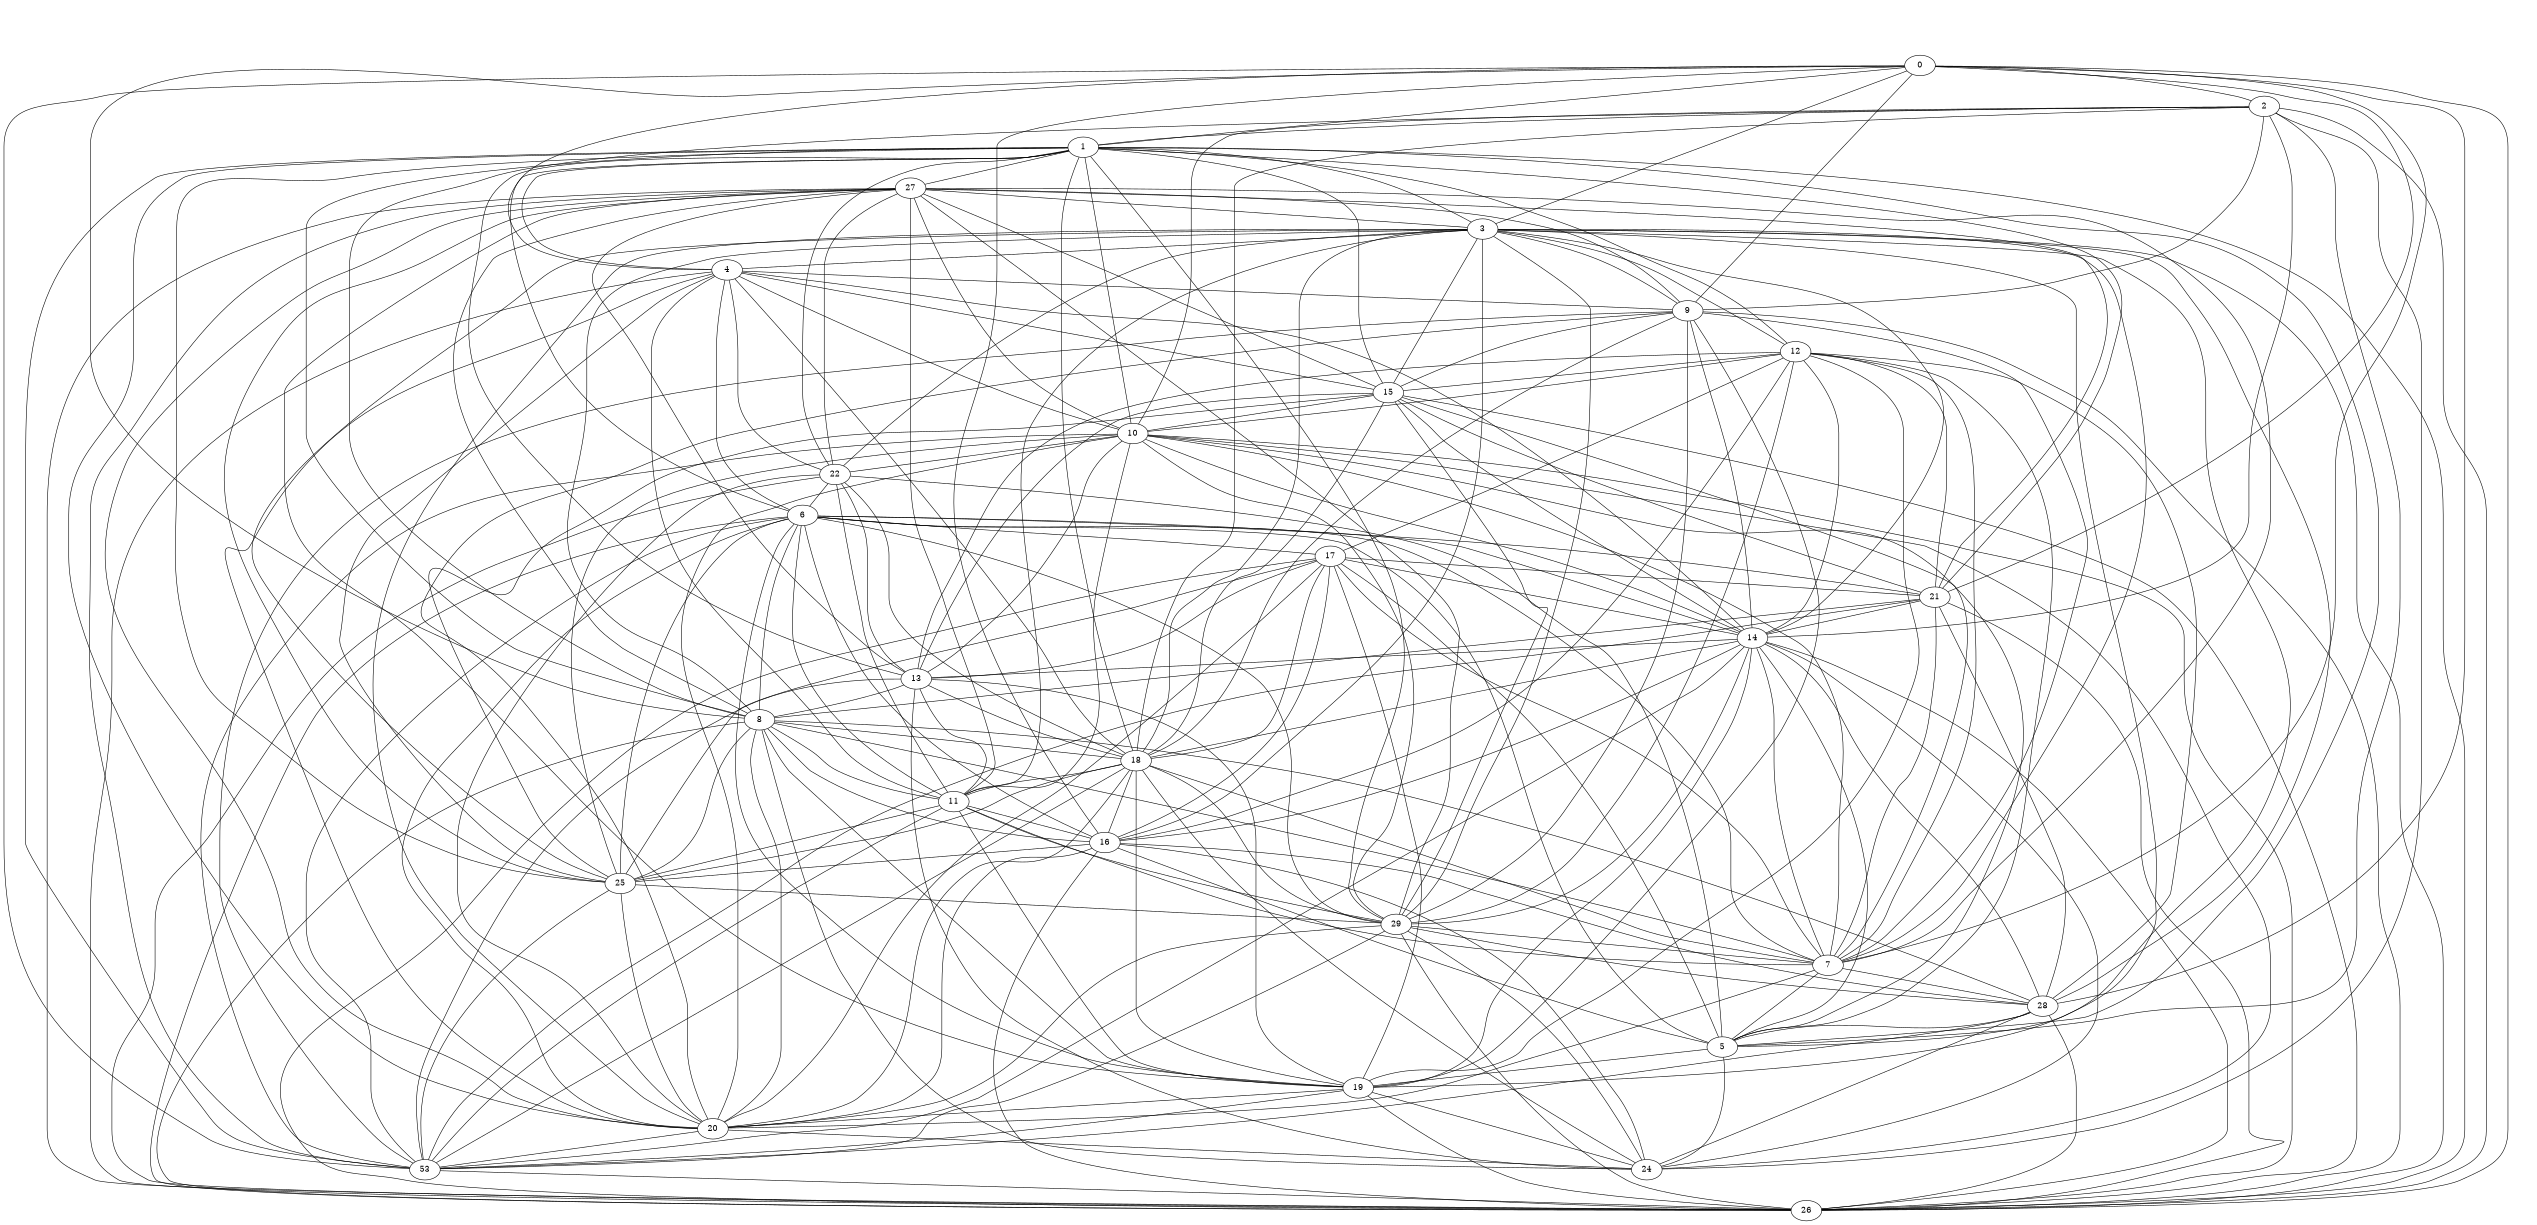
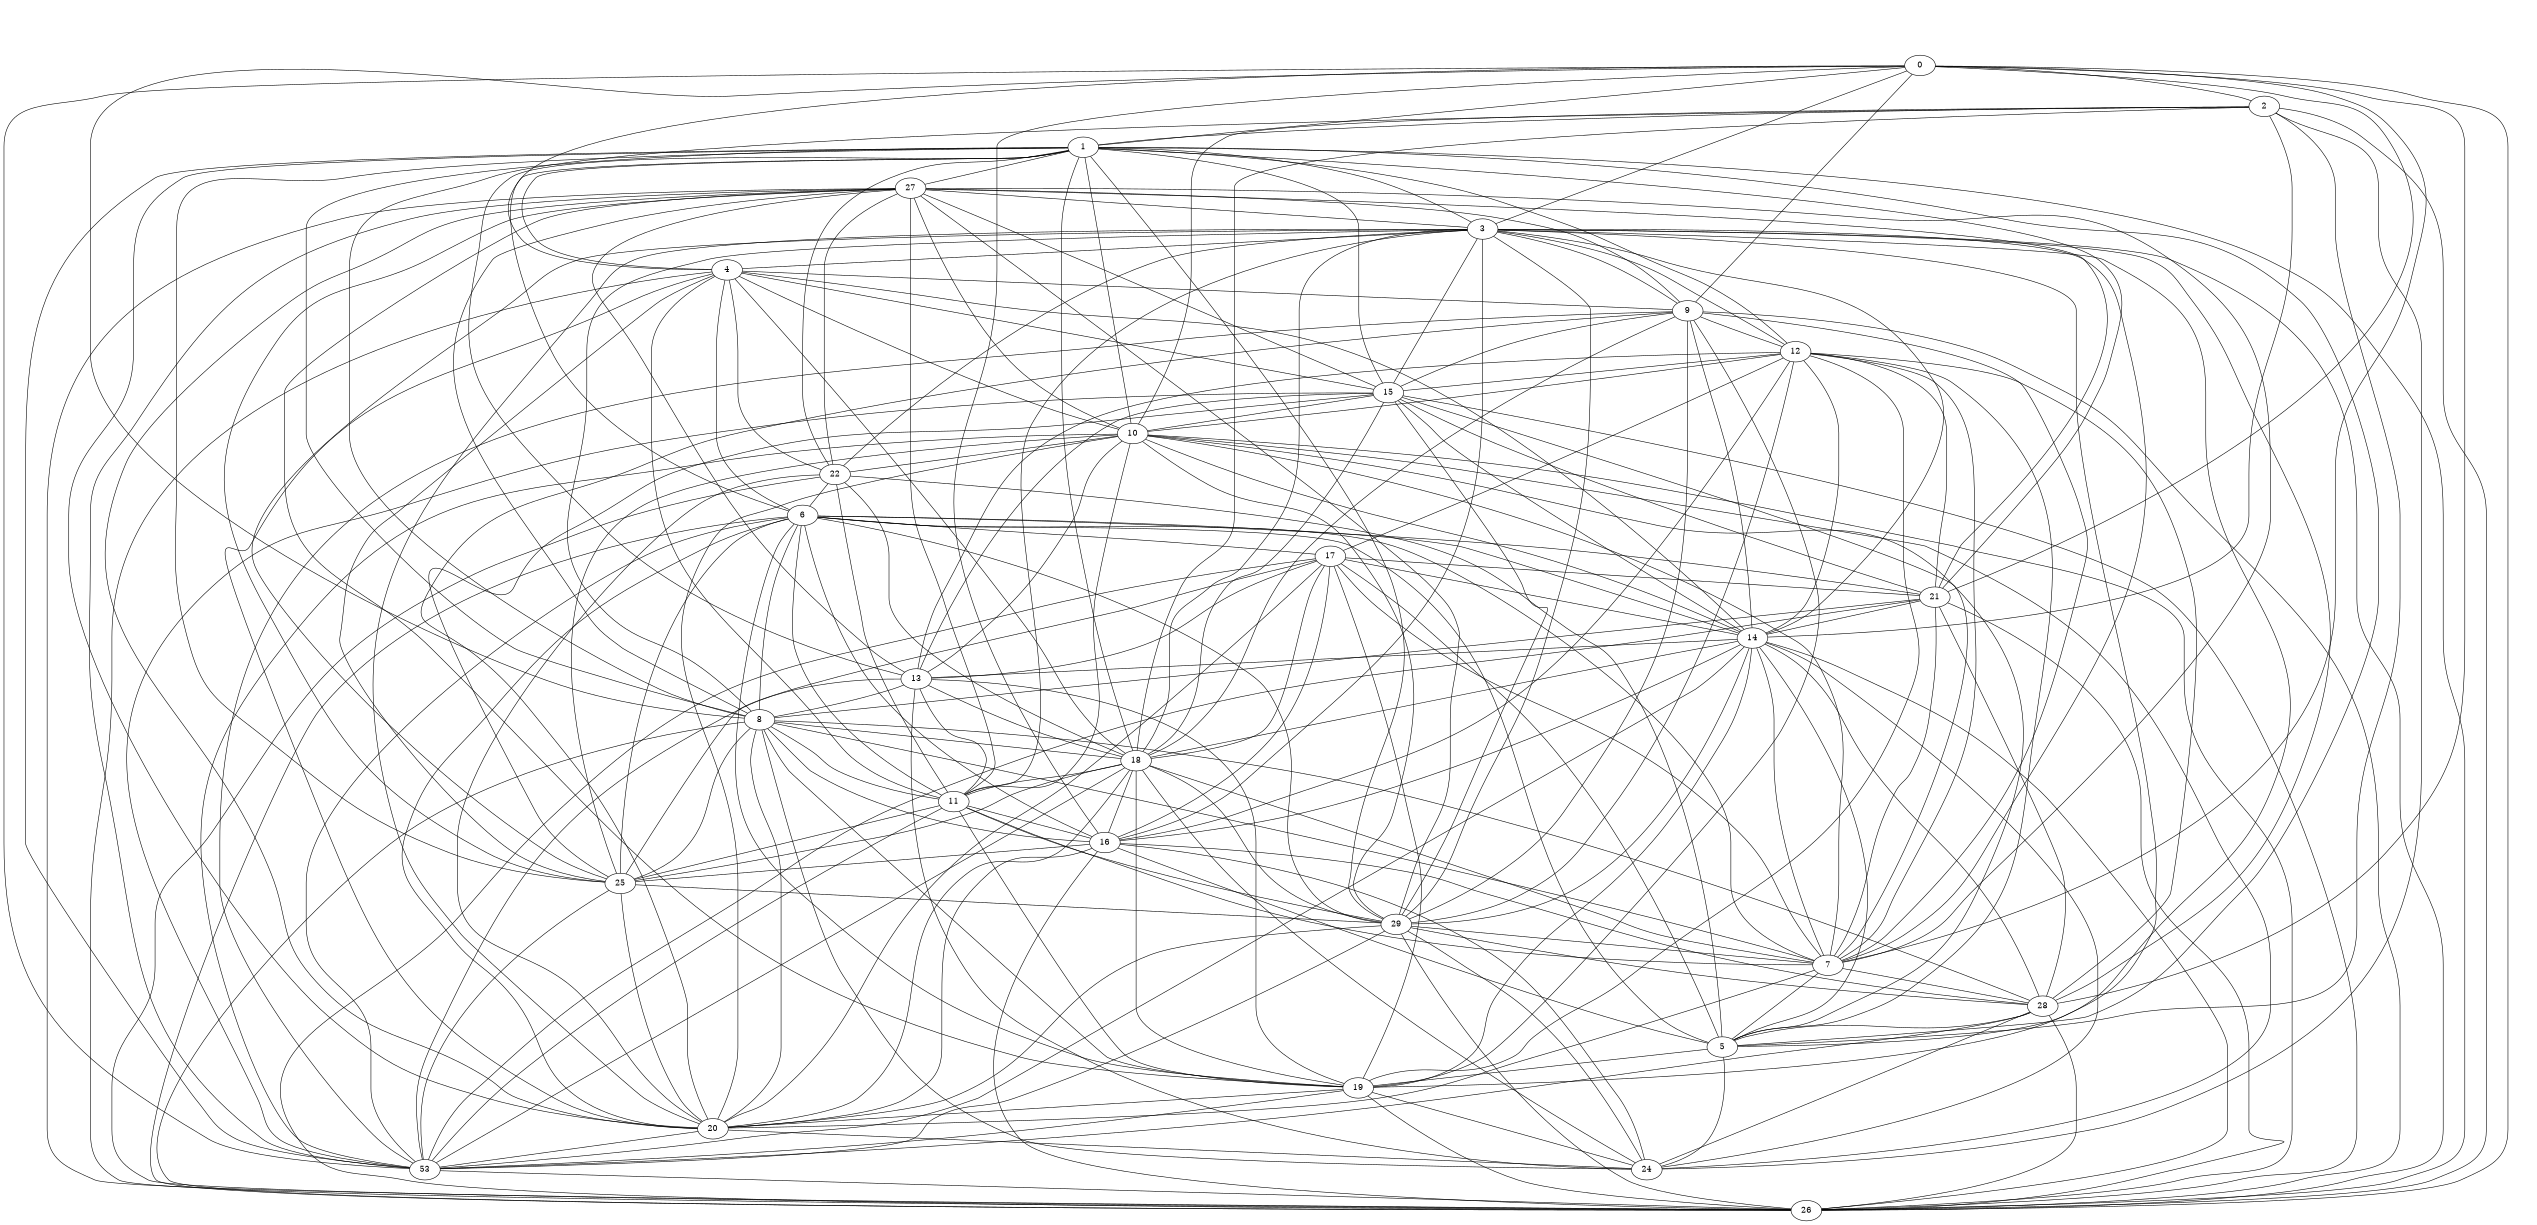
(2024, 287) -> (1741, 332)
none -> (415, 502)
(867, 582) -> none
